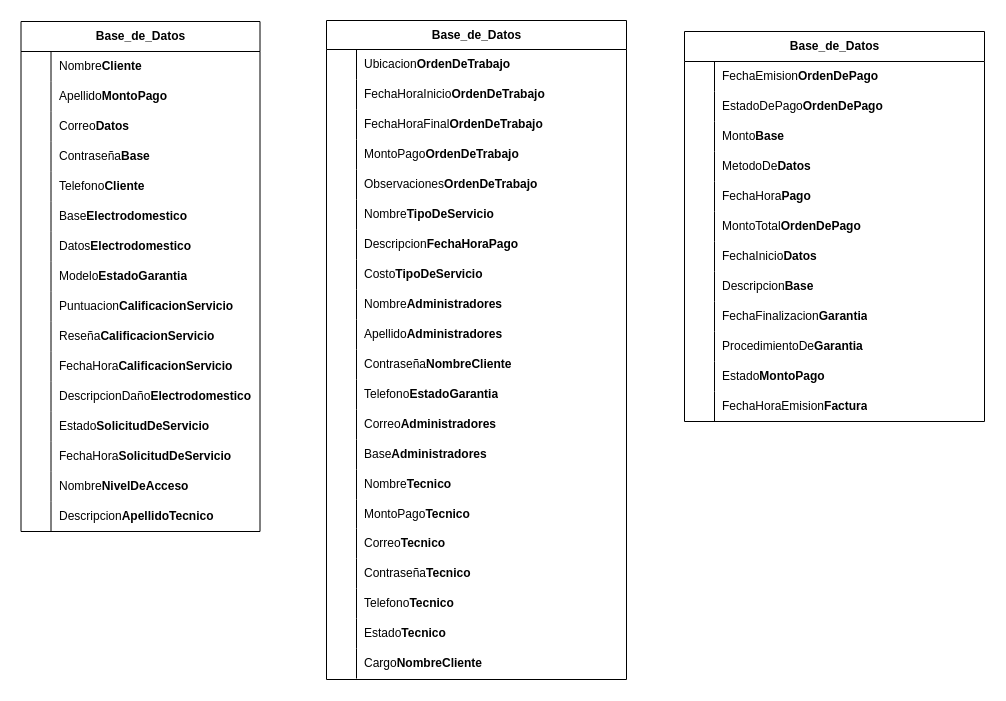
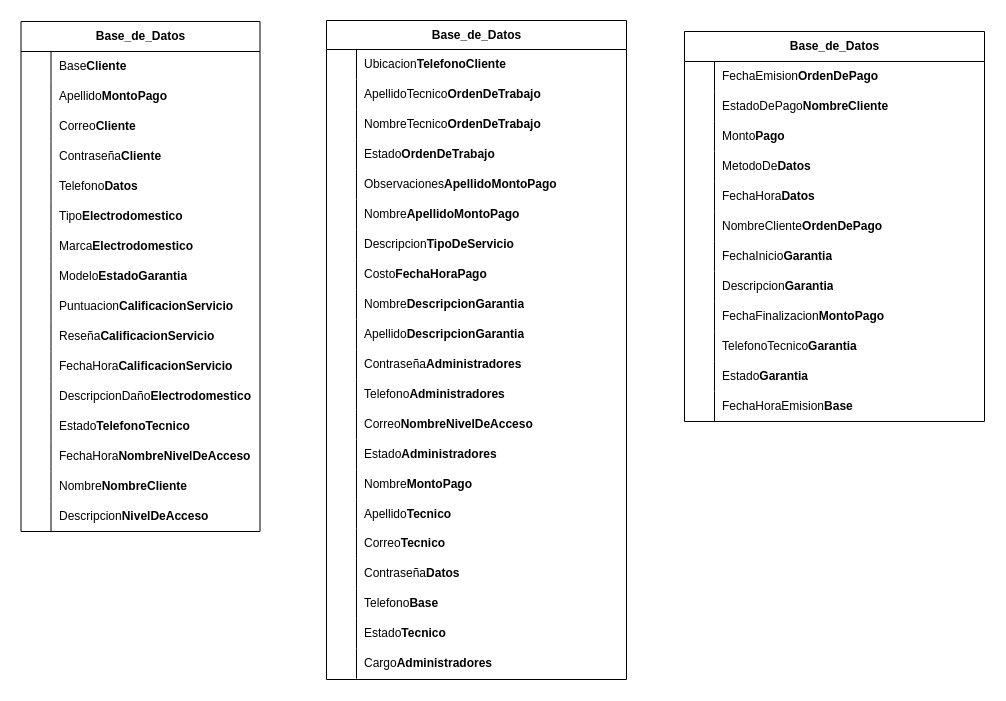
(439, 65) -> (437, 65)
(100, 67) -> (93, 67)
(459, 95) -> (456, 95)
(800, 107) -> (803, 107)
(455, 125) -> (454, 125)
(96, 127) -> (100, 127)
(753, 137) -> (753, 137)
(442, 155) -> (432, 155)
(107, 157) -> (114, 157)
(454, 185) -> (459, 185)
(105, 187) -> (102, 187)
(766, 197) -> (770, 197)
(427, 215) -> (437, 215)
(124, 217) -> (122, 217)
(792, 227) -> (800, 227)
(442, 245) -> (441, 245)
(127, 247) -> (127, 247)
(773, 257) -> (782, 257)
(424, 275) -> (425, 275)
(770, 287) -> (782, 287)
(432, 305) -> (444, 305)
(799, 317) -> (804, 317)
(434, 335) -> (446, 335)
(795, 347) -> (795, 347)
(439, 365) -> (445, 365)
(773, 377) -> (768, 377)
(435, 395) -> (437, 395)
(797, 407) -> (787, 407)
(432, 425) -> (445, 425)
(136, 427) -> (127, 427)
(425, 455) -> (432, 455)
(146, 457) -> (150, 457)
(407, 485) -> (415, 485)
(120, 487) -> (120, 487)
(417, 515) -> (409, 515)
(138, 517) -> (134, 517)
(420, 574) -> (415, 574)
(412, 604) -> (403, 604)
(422, 664) -> (429, 664)
